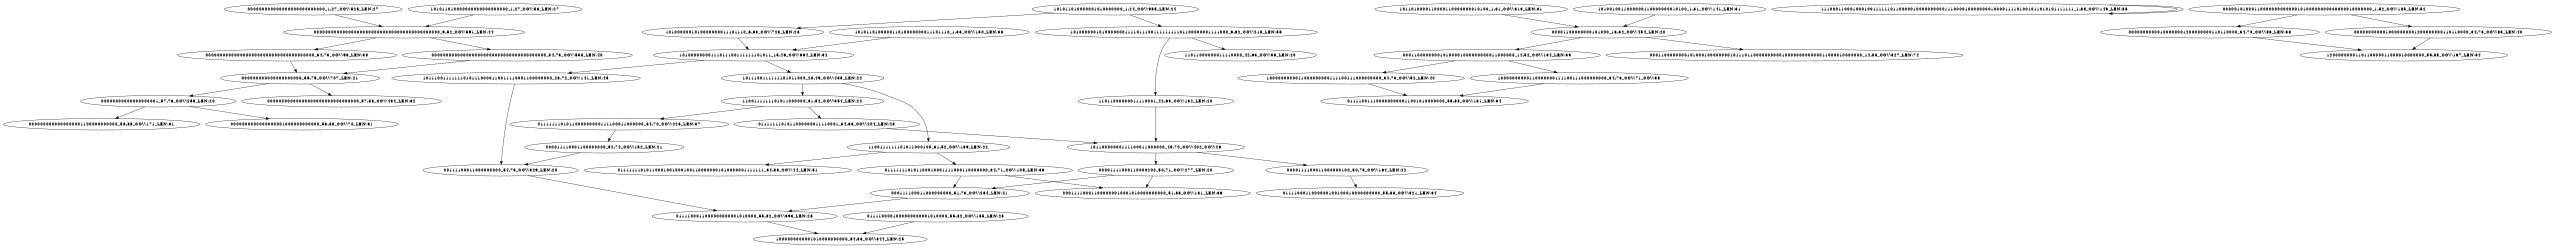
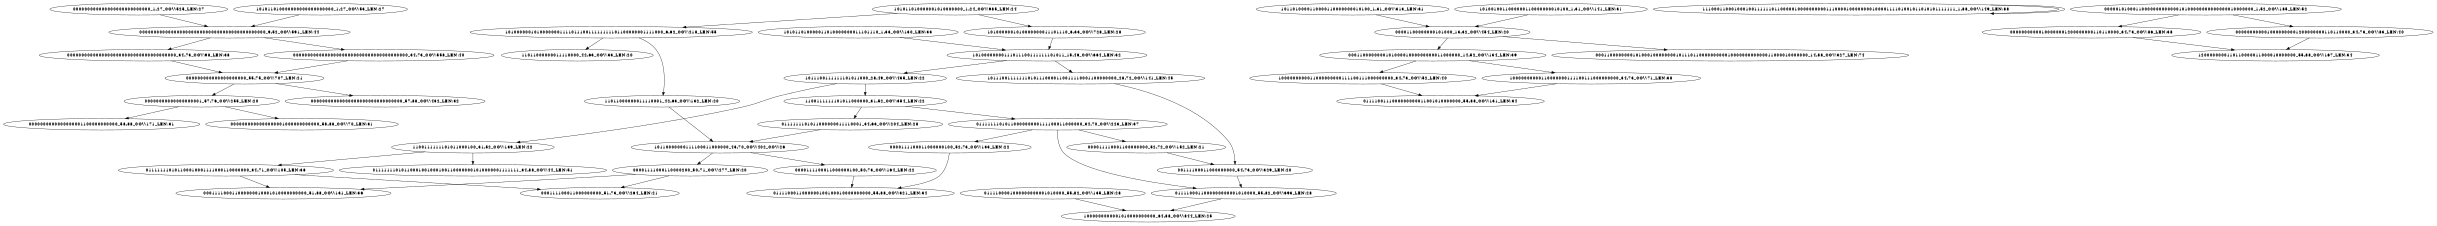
(1579, 78) -> (1591, 78)
none -> (950, 147)
(850, 204) -> (1114, 174)
